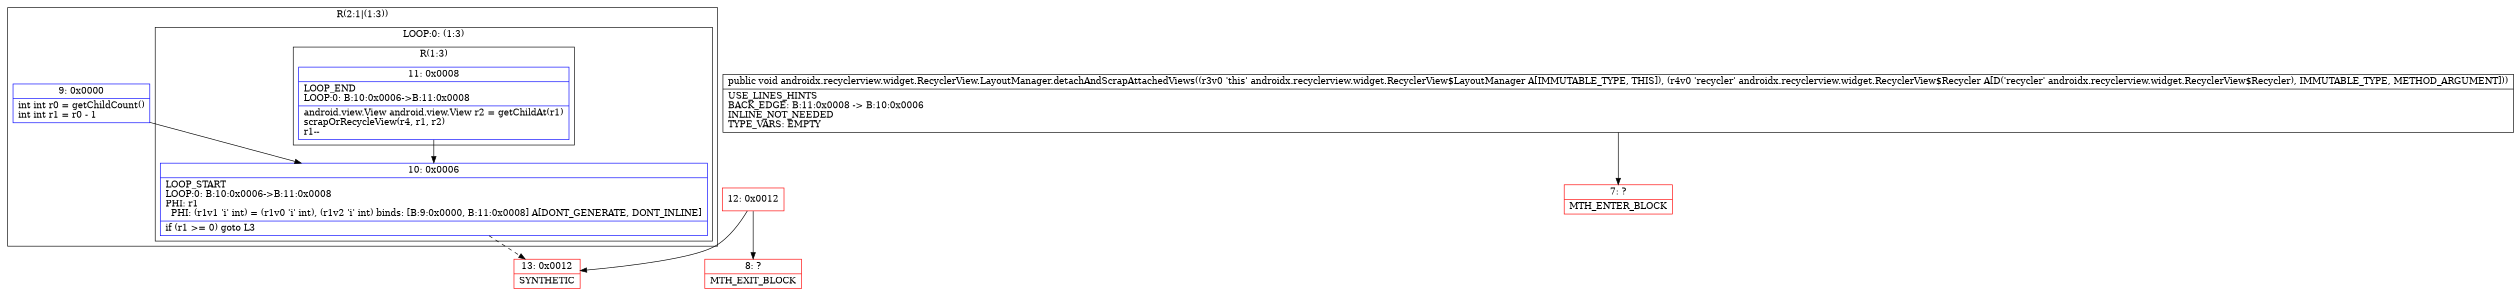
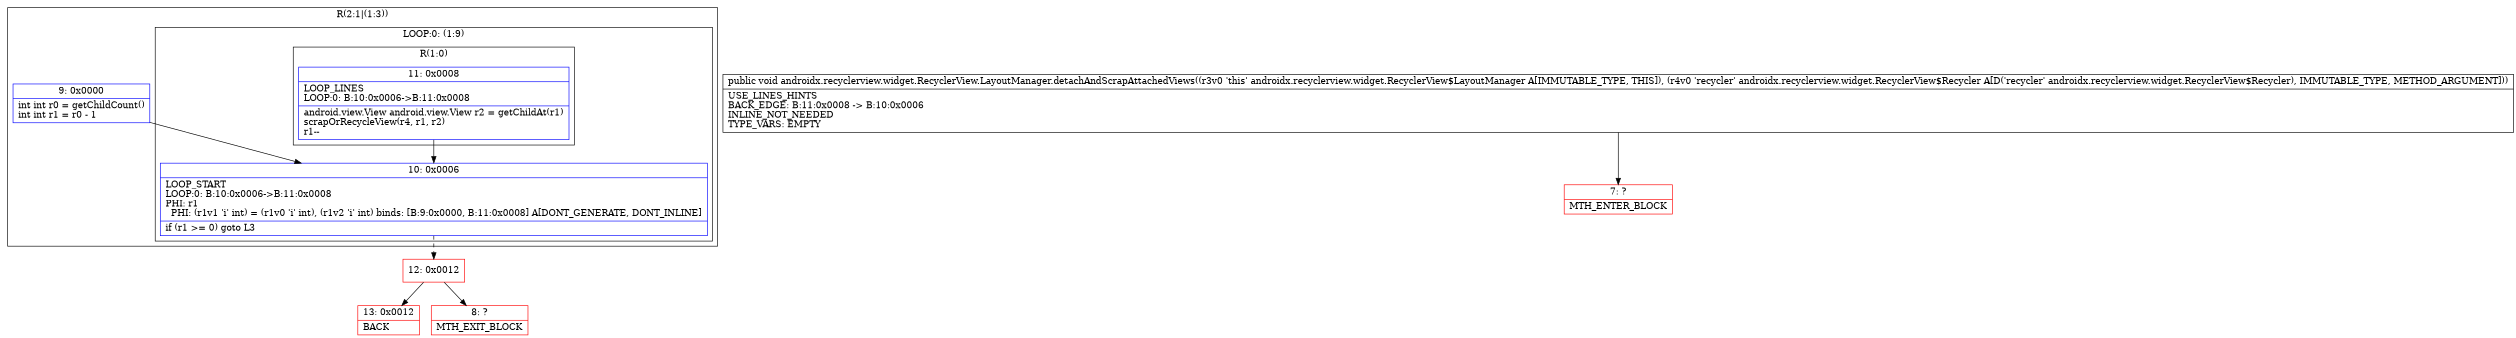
(434, 35) -> (434, 35)
(434, 54) -> (434, 54)
(330, 89) -> (334, 89)
(511, 250) -> (434, 244)
(547, 281) -> (376, 327)
